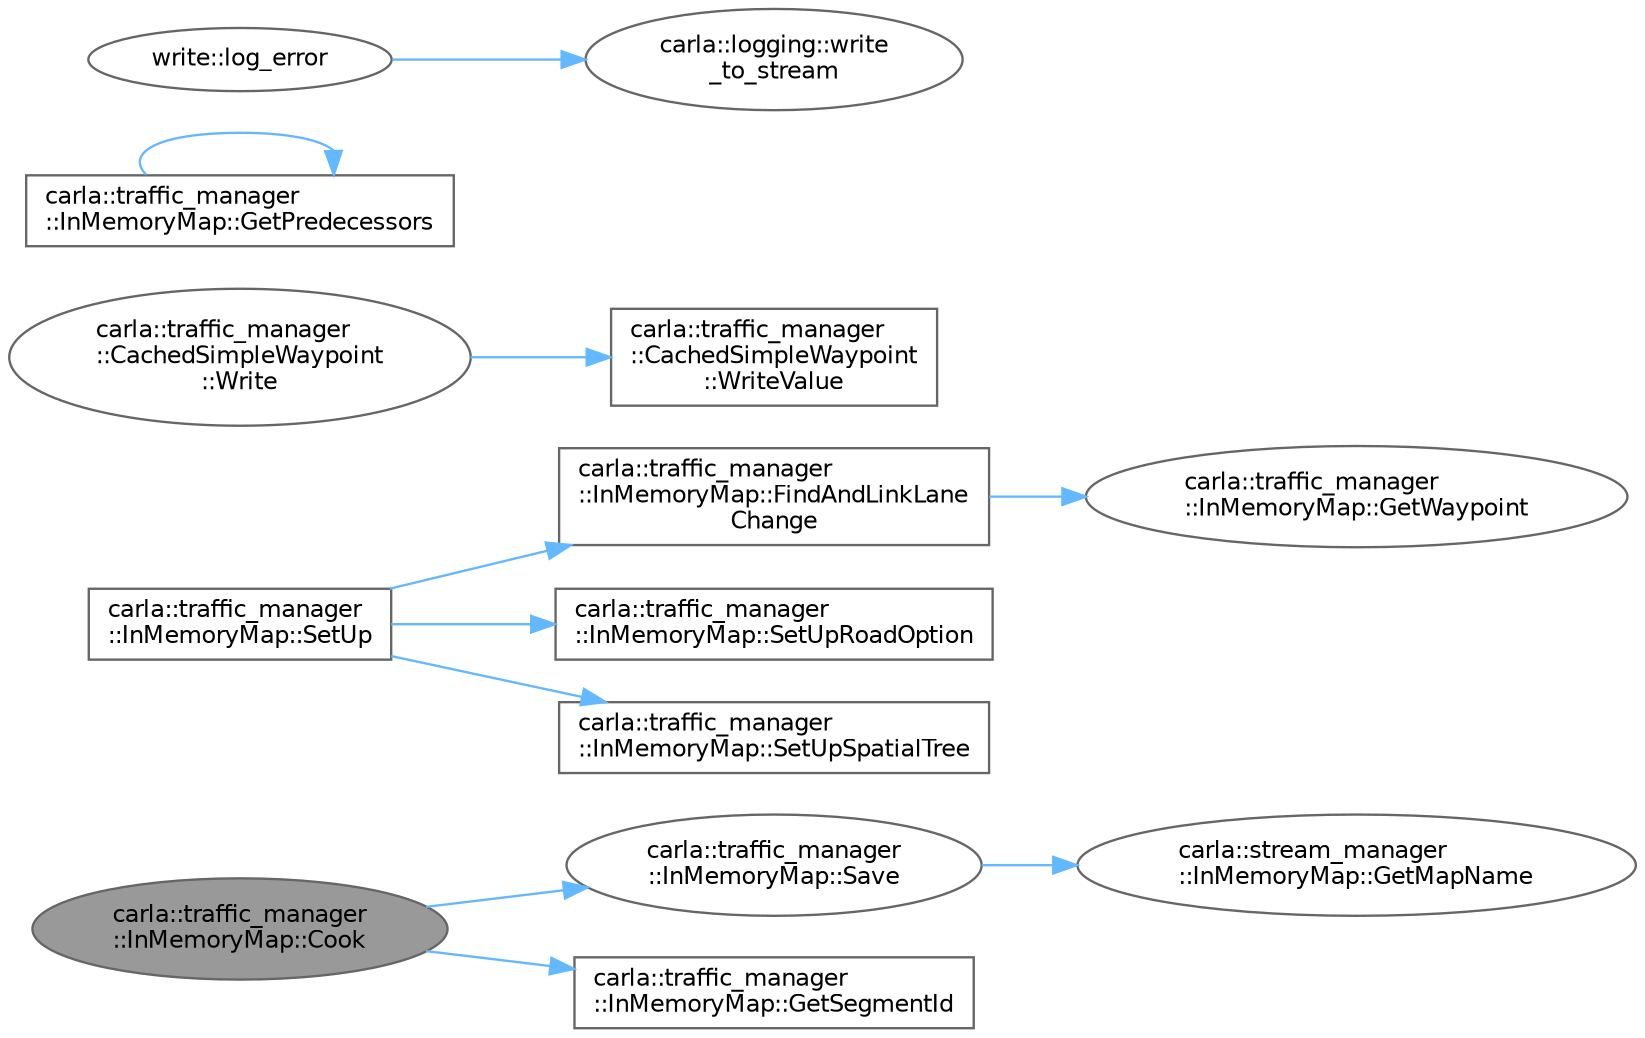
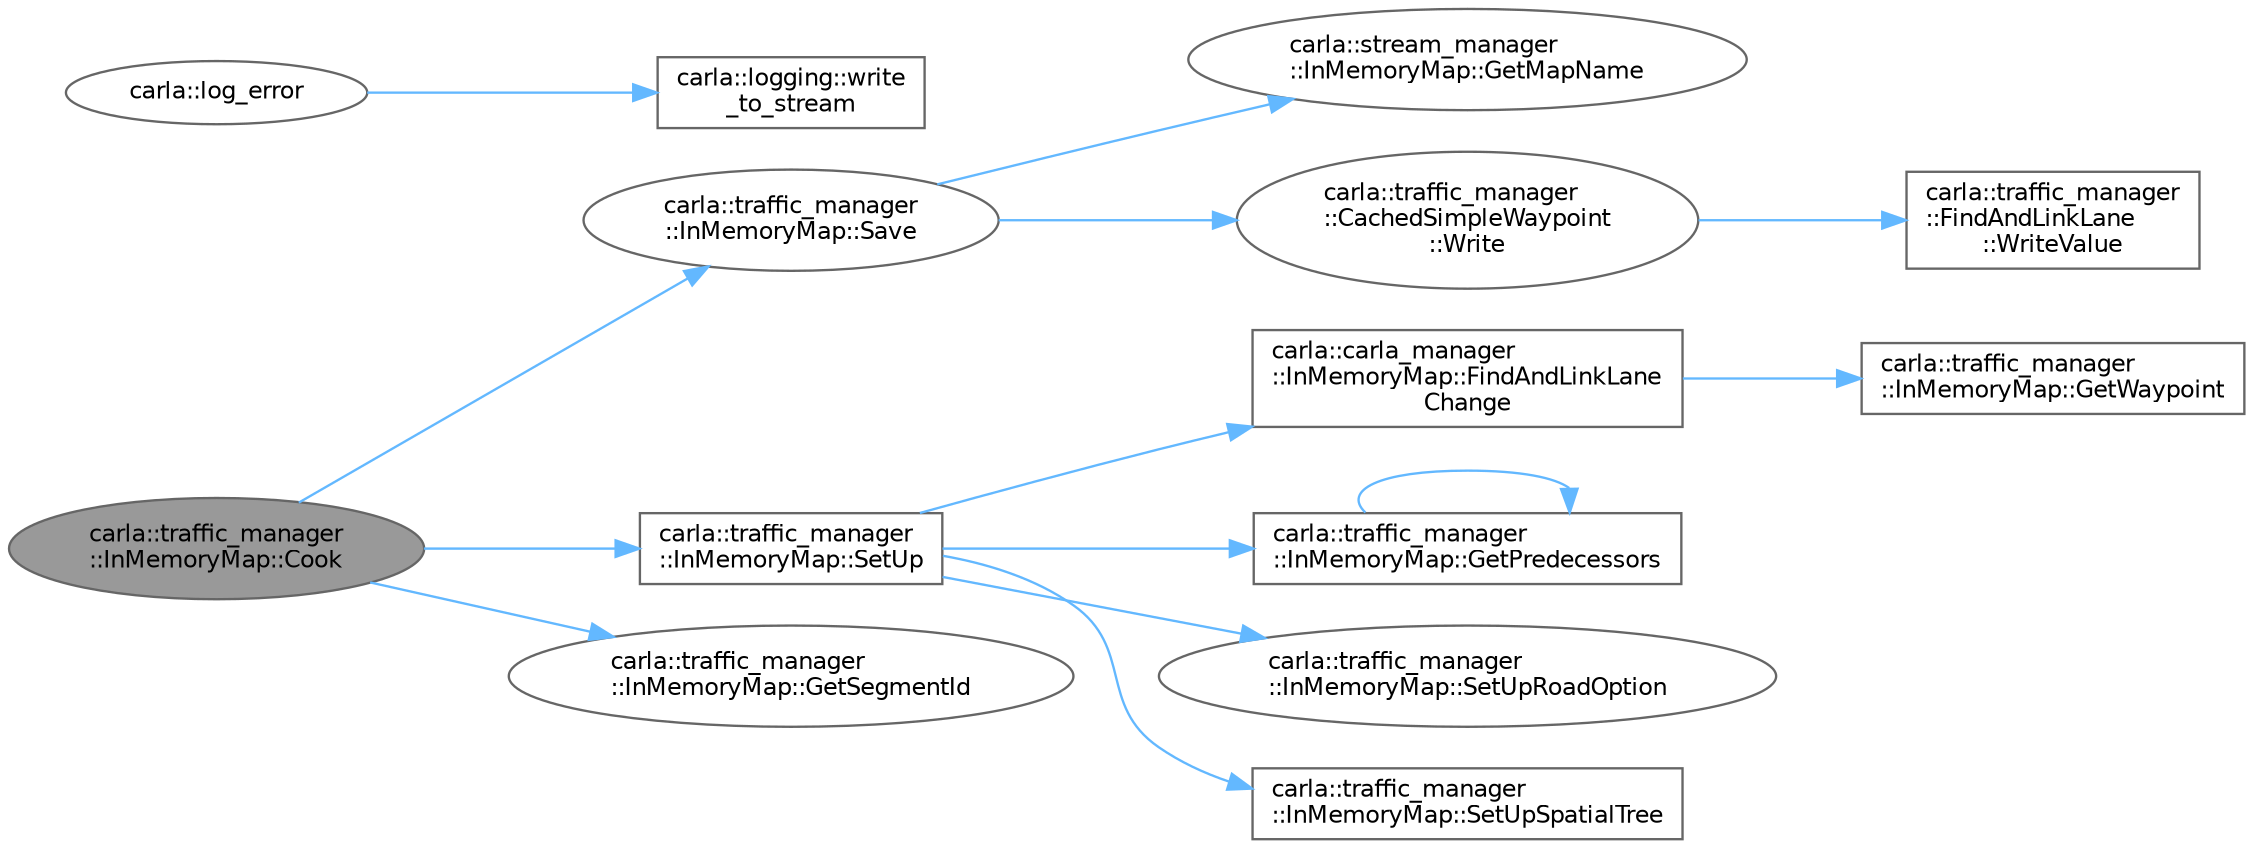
(240, 60) -> (217, 93)
(774, 60) -> (791, 93)
none -> (1106, 220)
(774, 357) -> (2053, 220)
(774, 497) -> (1468, 378)
(1357, 497) -> (2053, 378)
none -> (520, 549)
none -> (1086, 549)
(774, 624) -> (1468, 676)
(774, 993) -> (791, 676)
